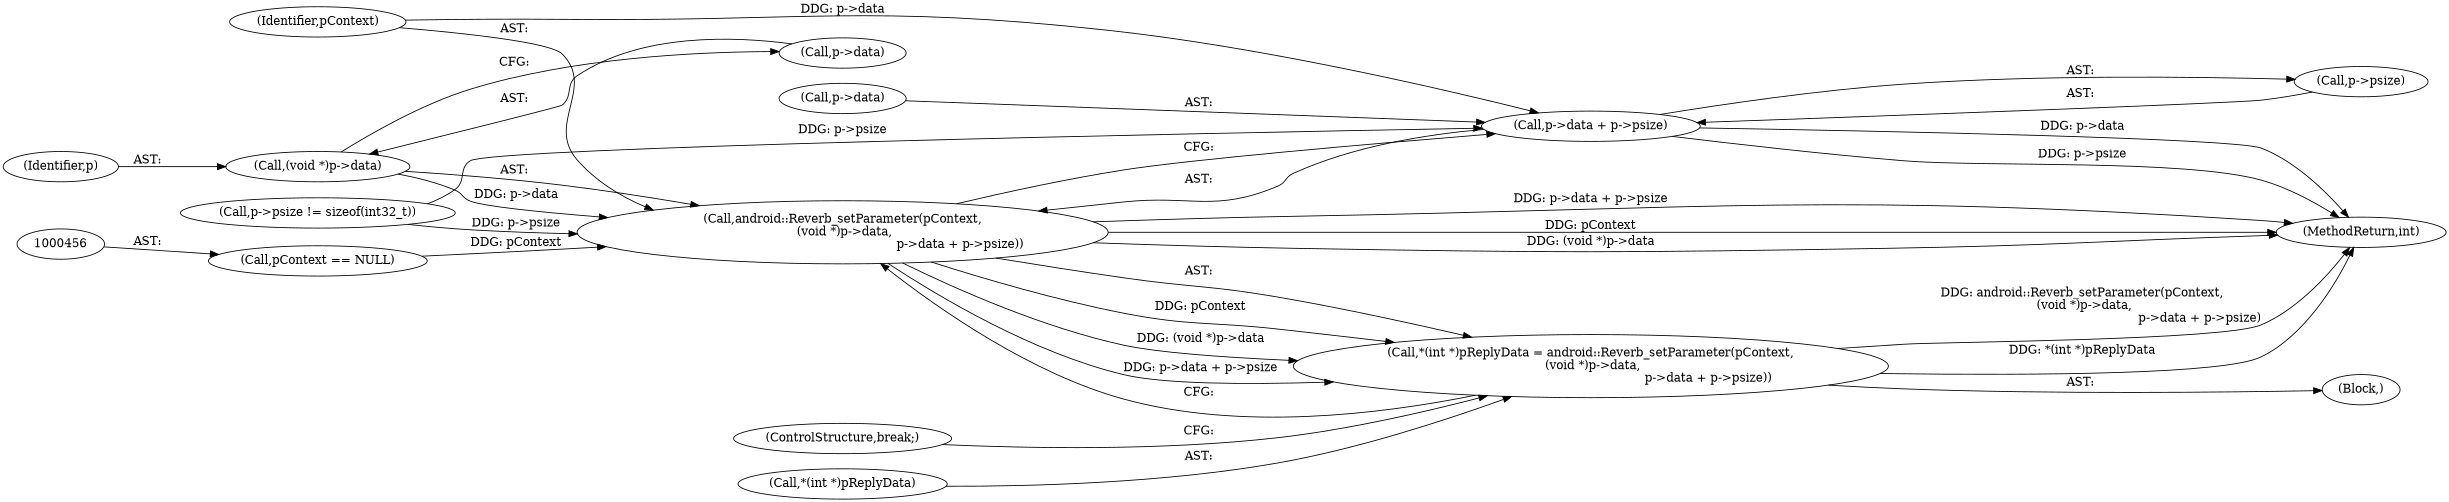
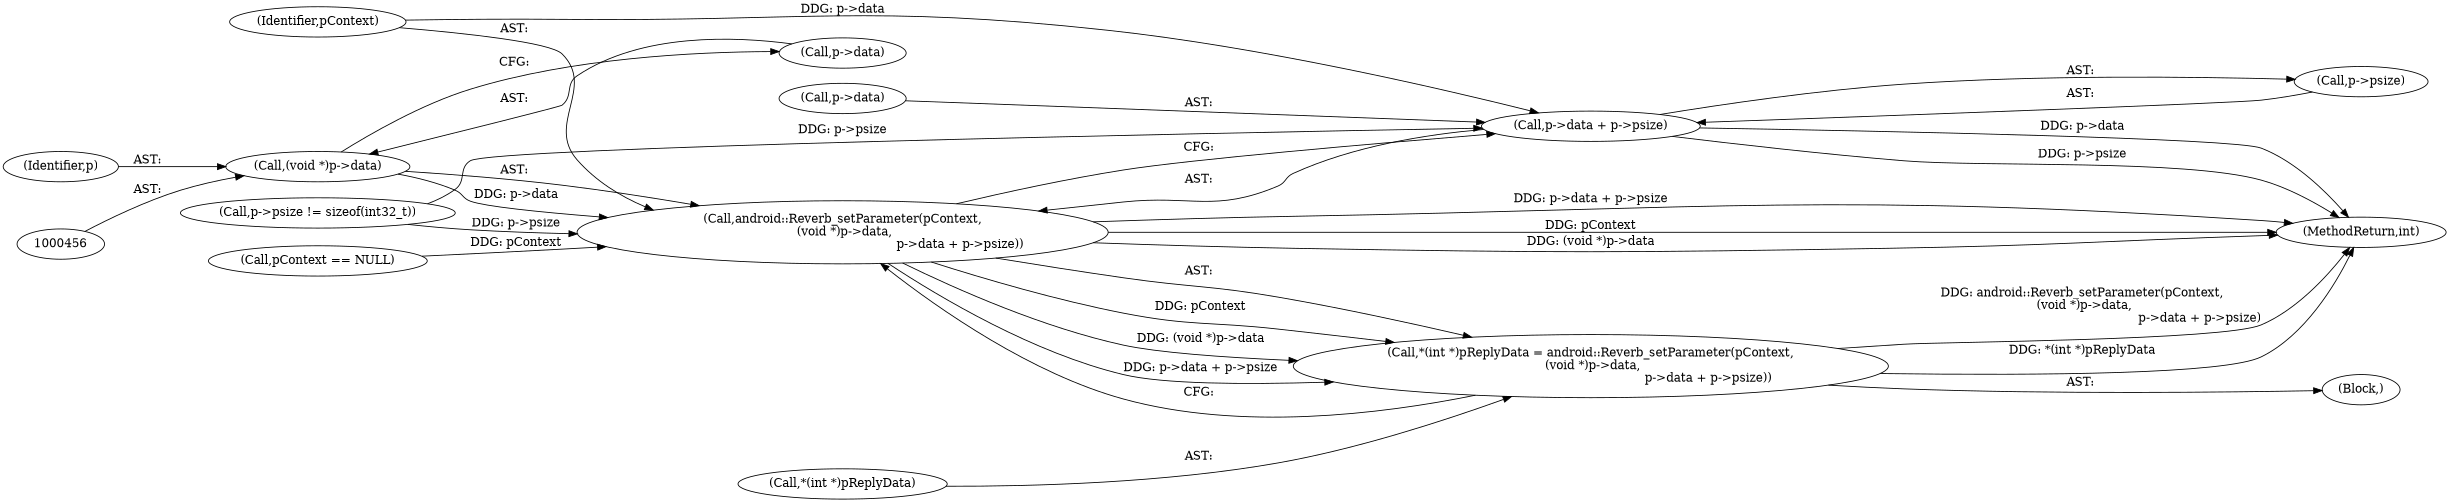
(157, 250) -> (158, 198)
(843, 439) -> none
